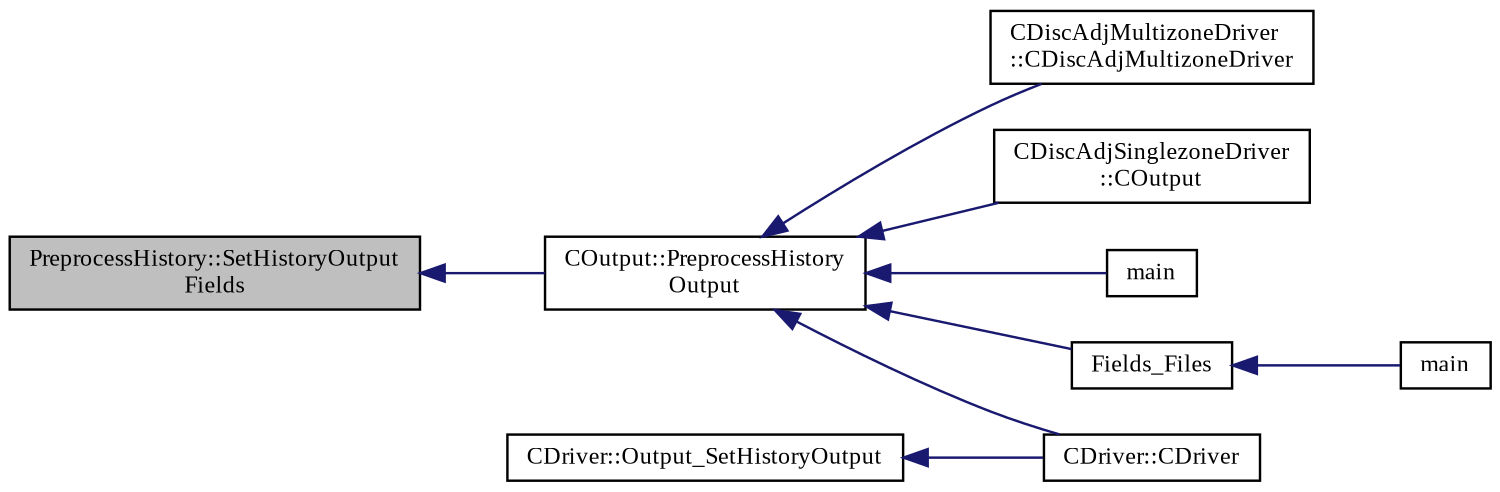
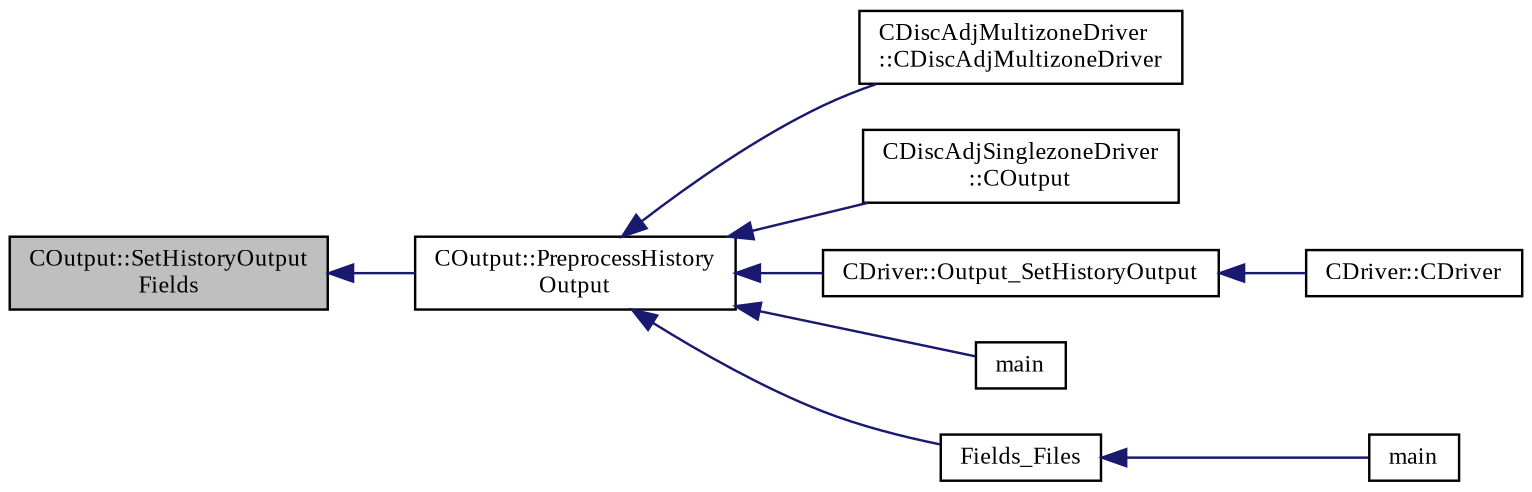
(215, 273) -> (169, 273)
(925, 384) -> (791, 273)
